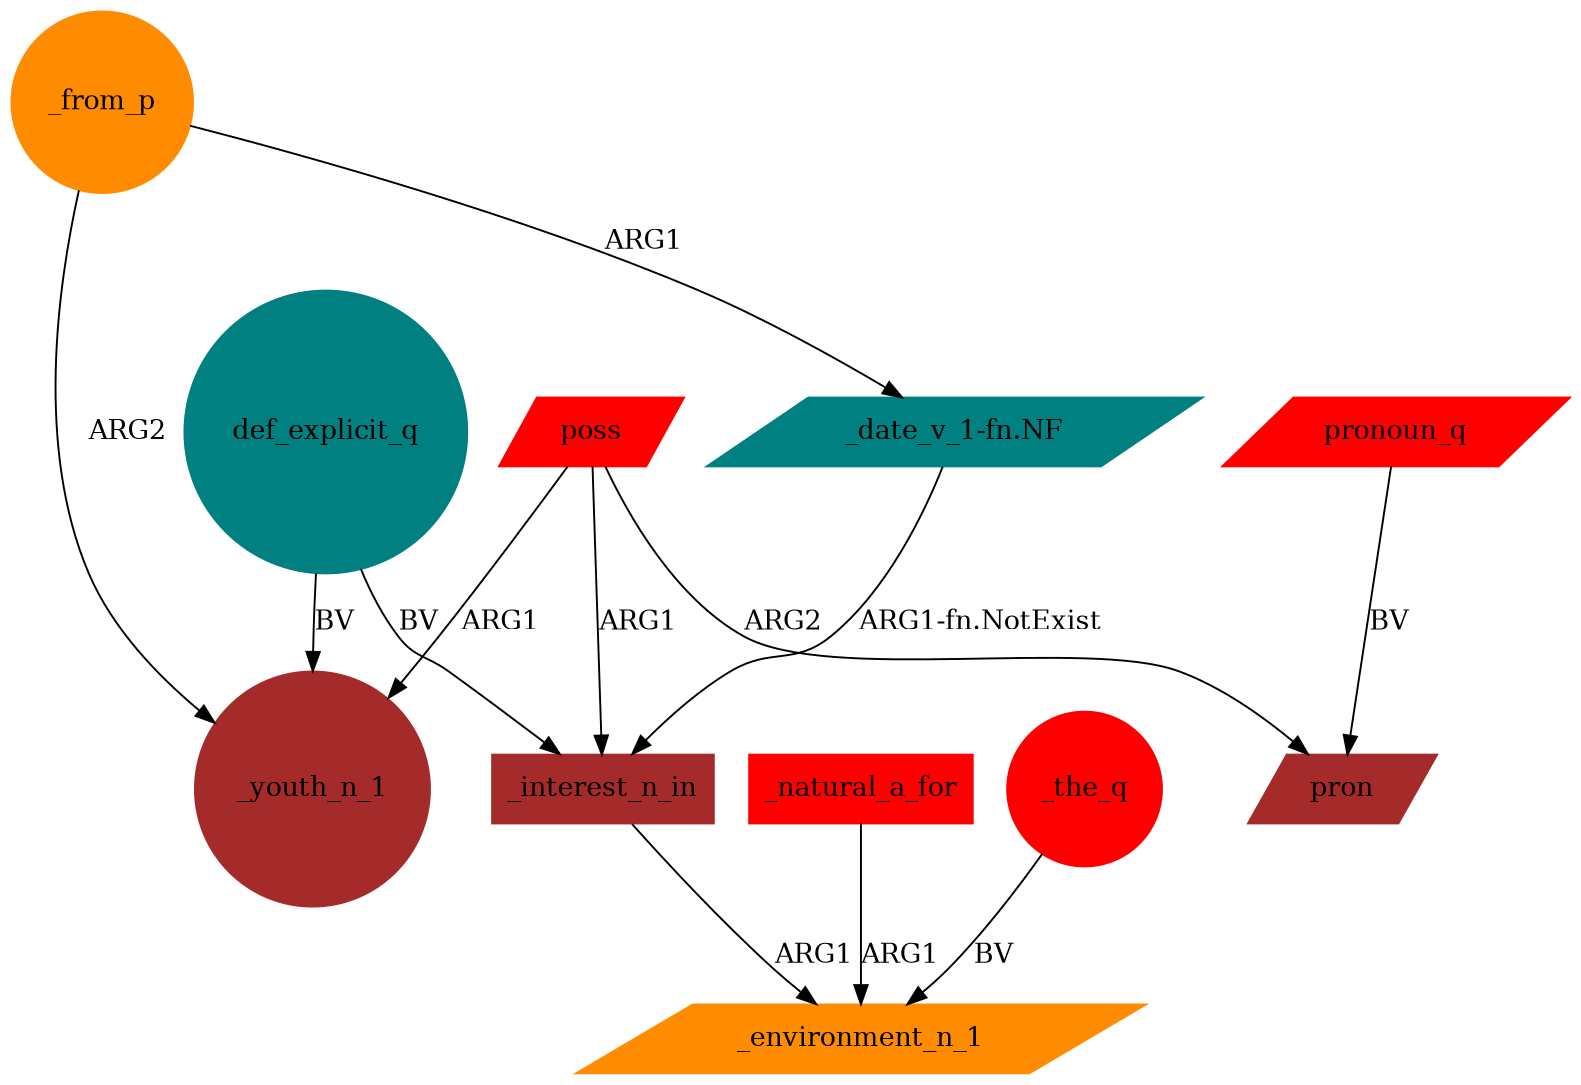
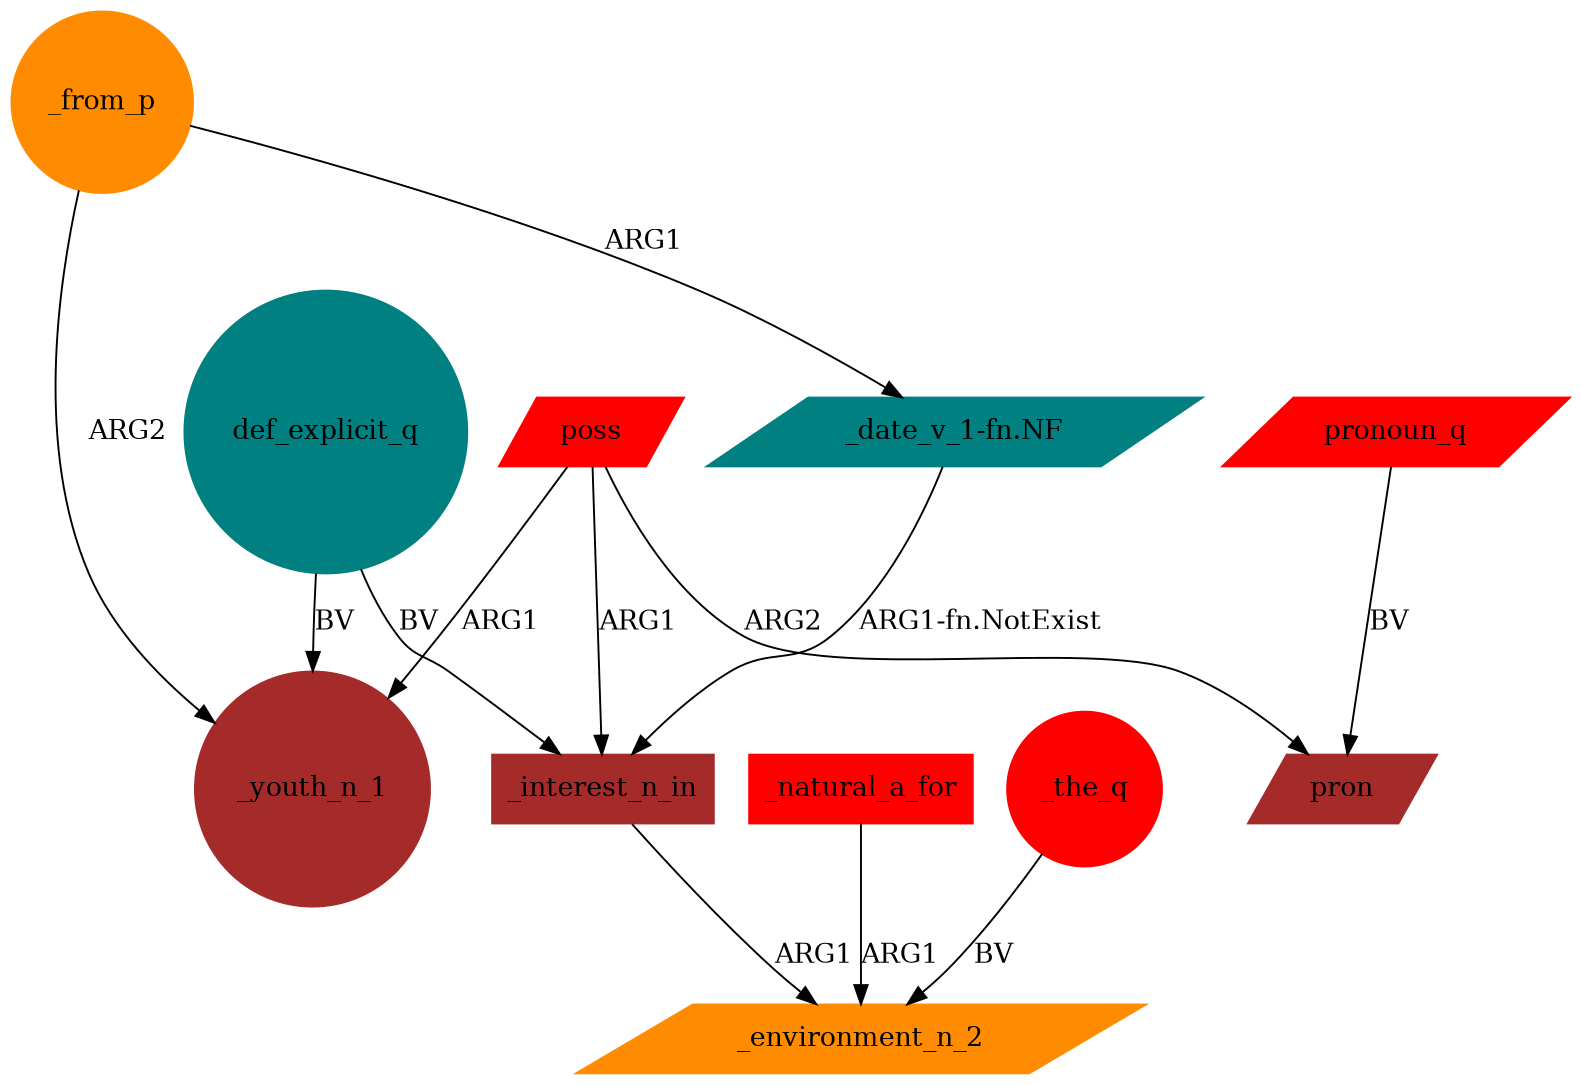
(861, 1039) -> (861, 1039)
